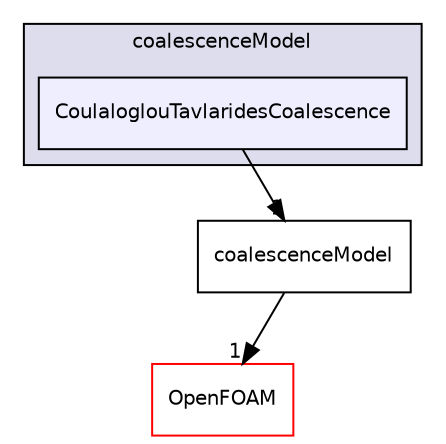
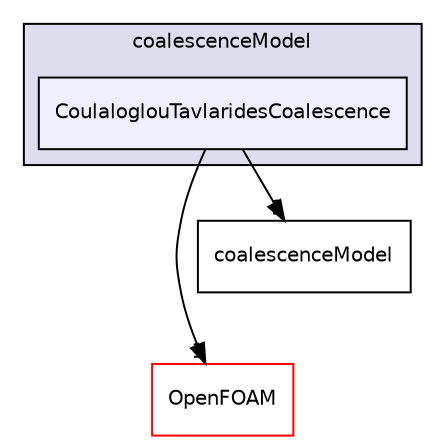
(269, 320) -> (177, 247)
